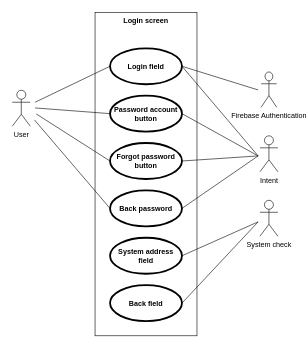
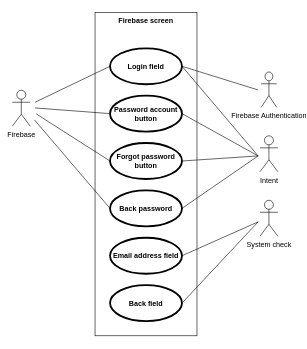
(146, 21) -> (146, 21)
(22, 135) -> (22, 135)
(146, 256) -> (146, 256)
